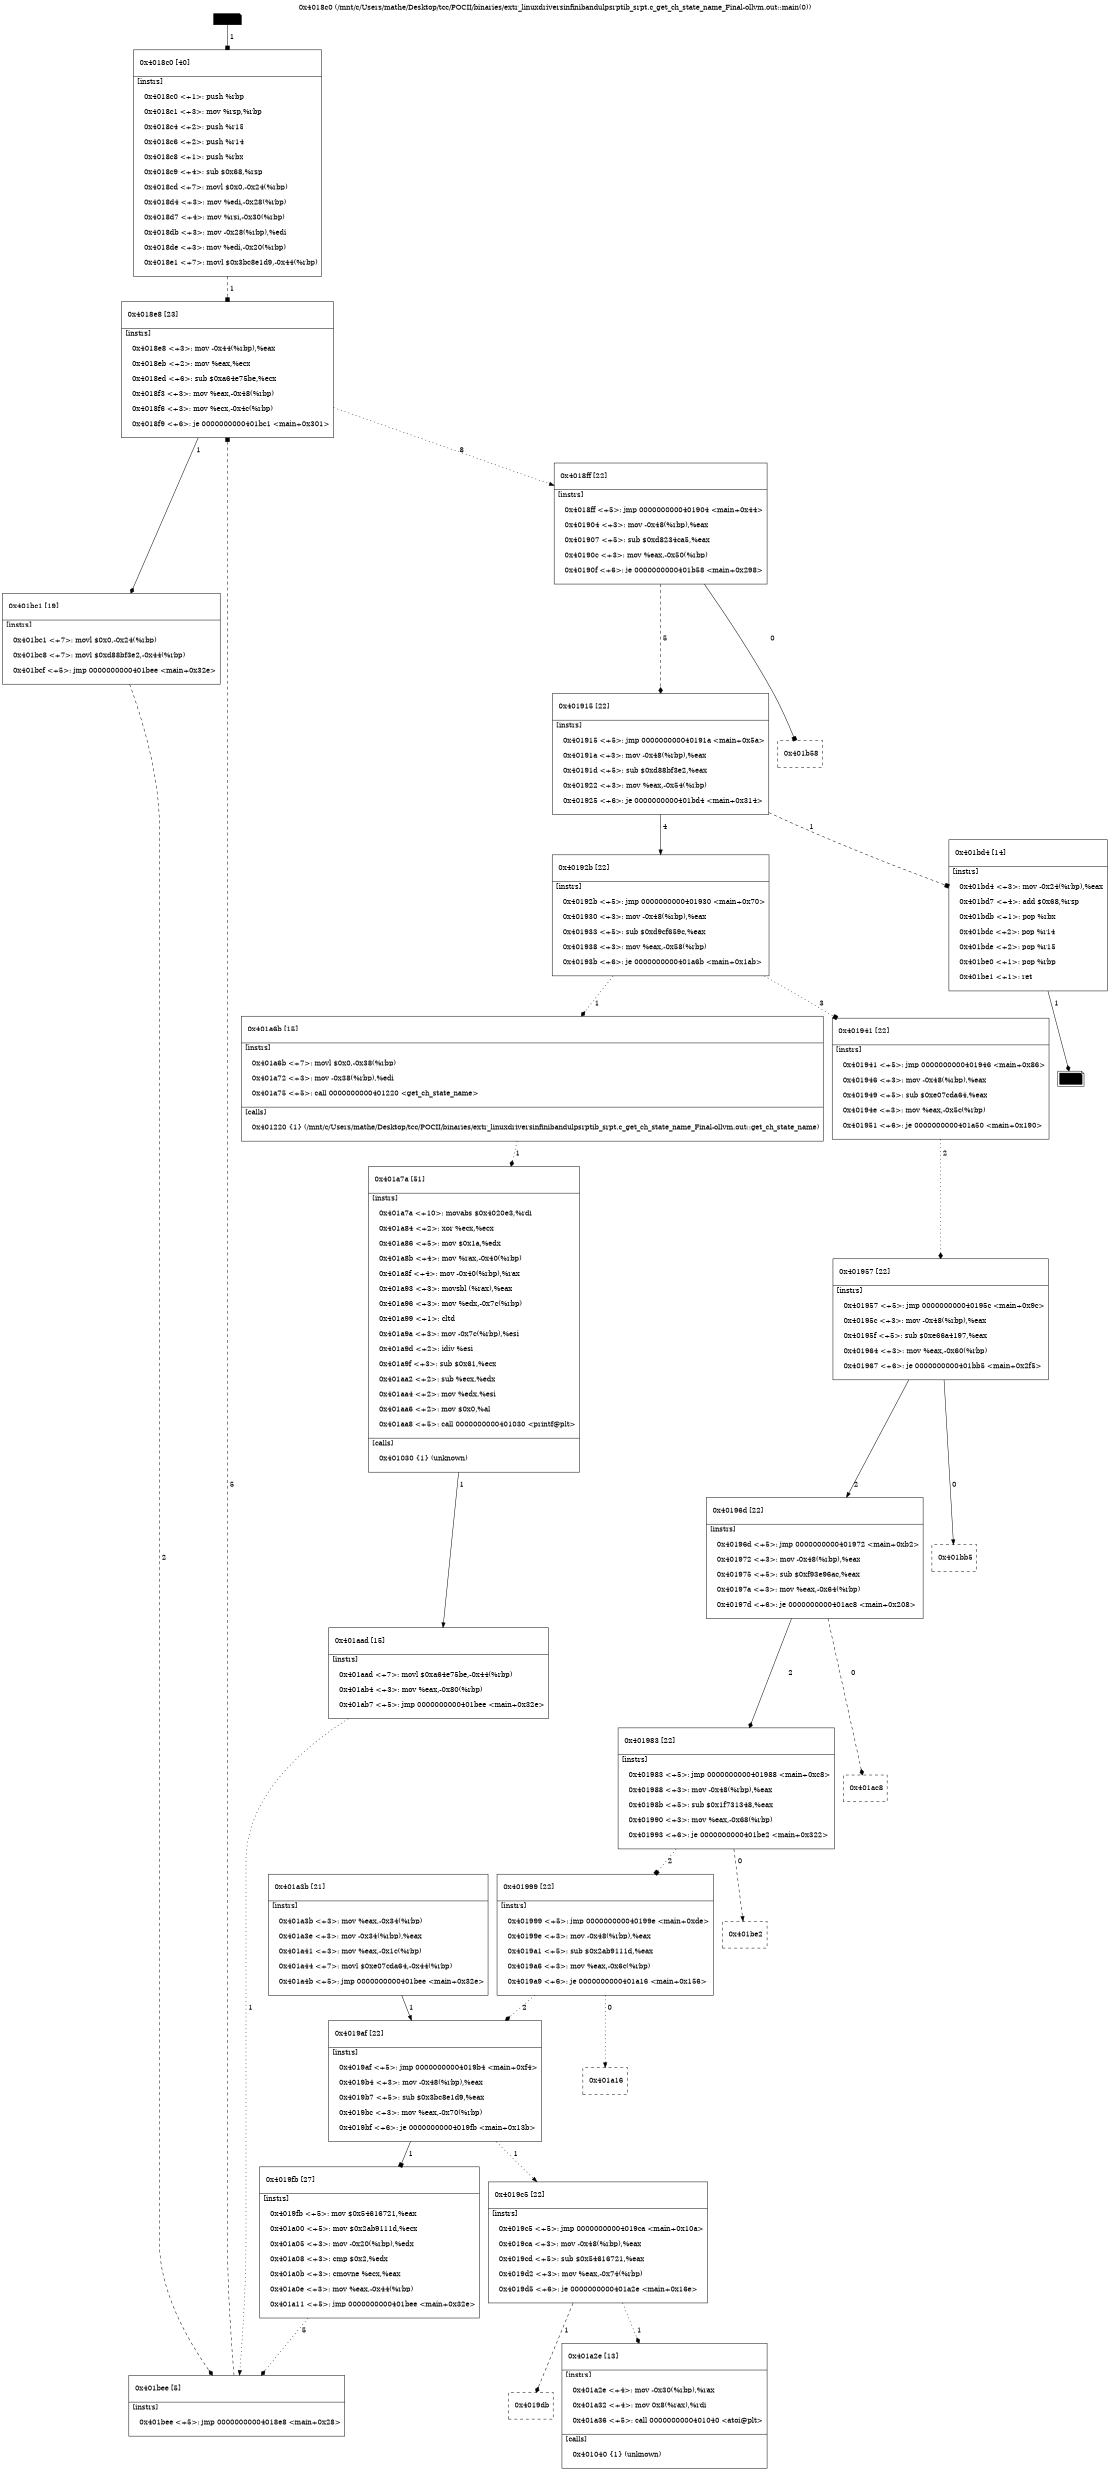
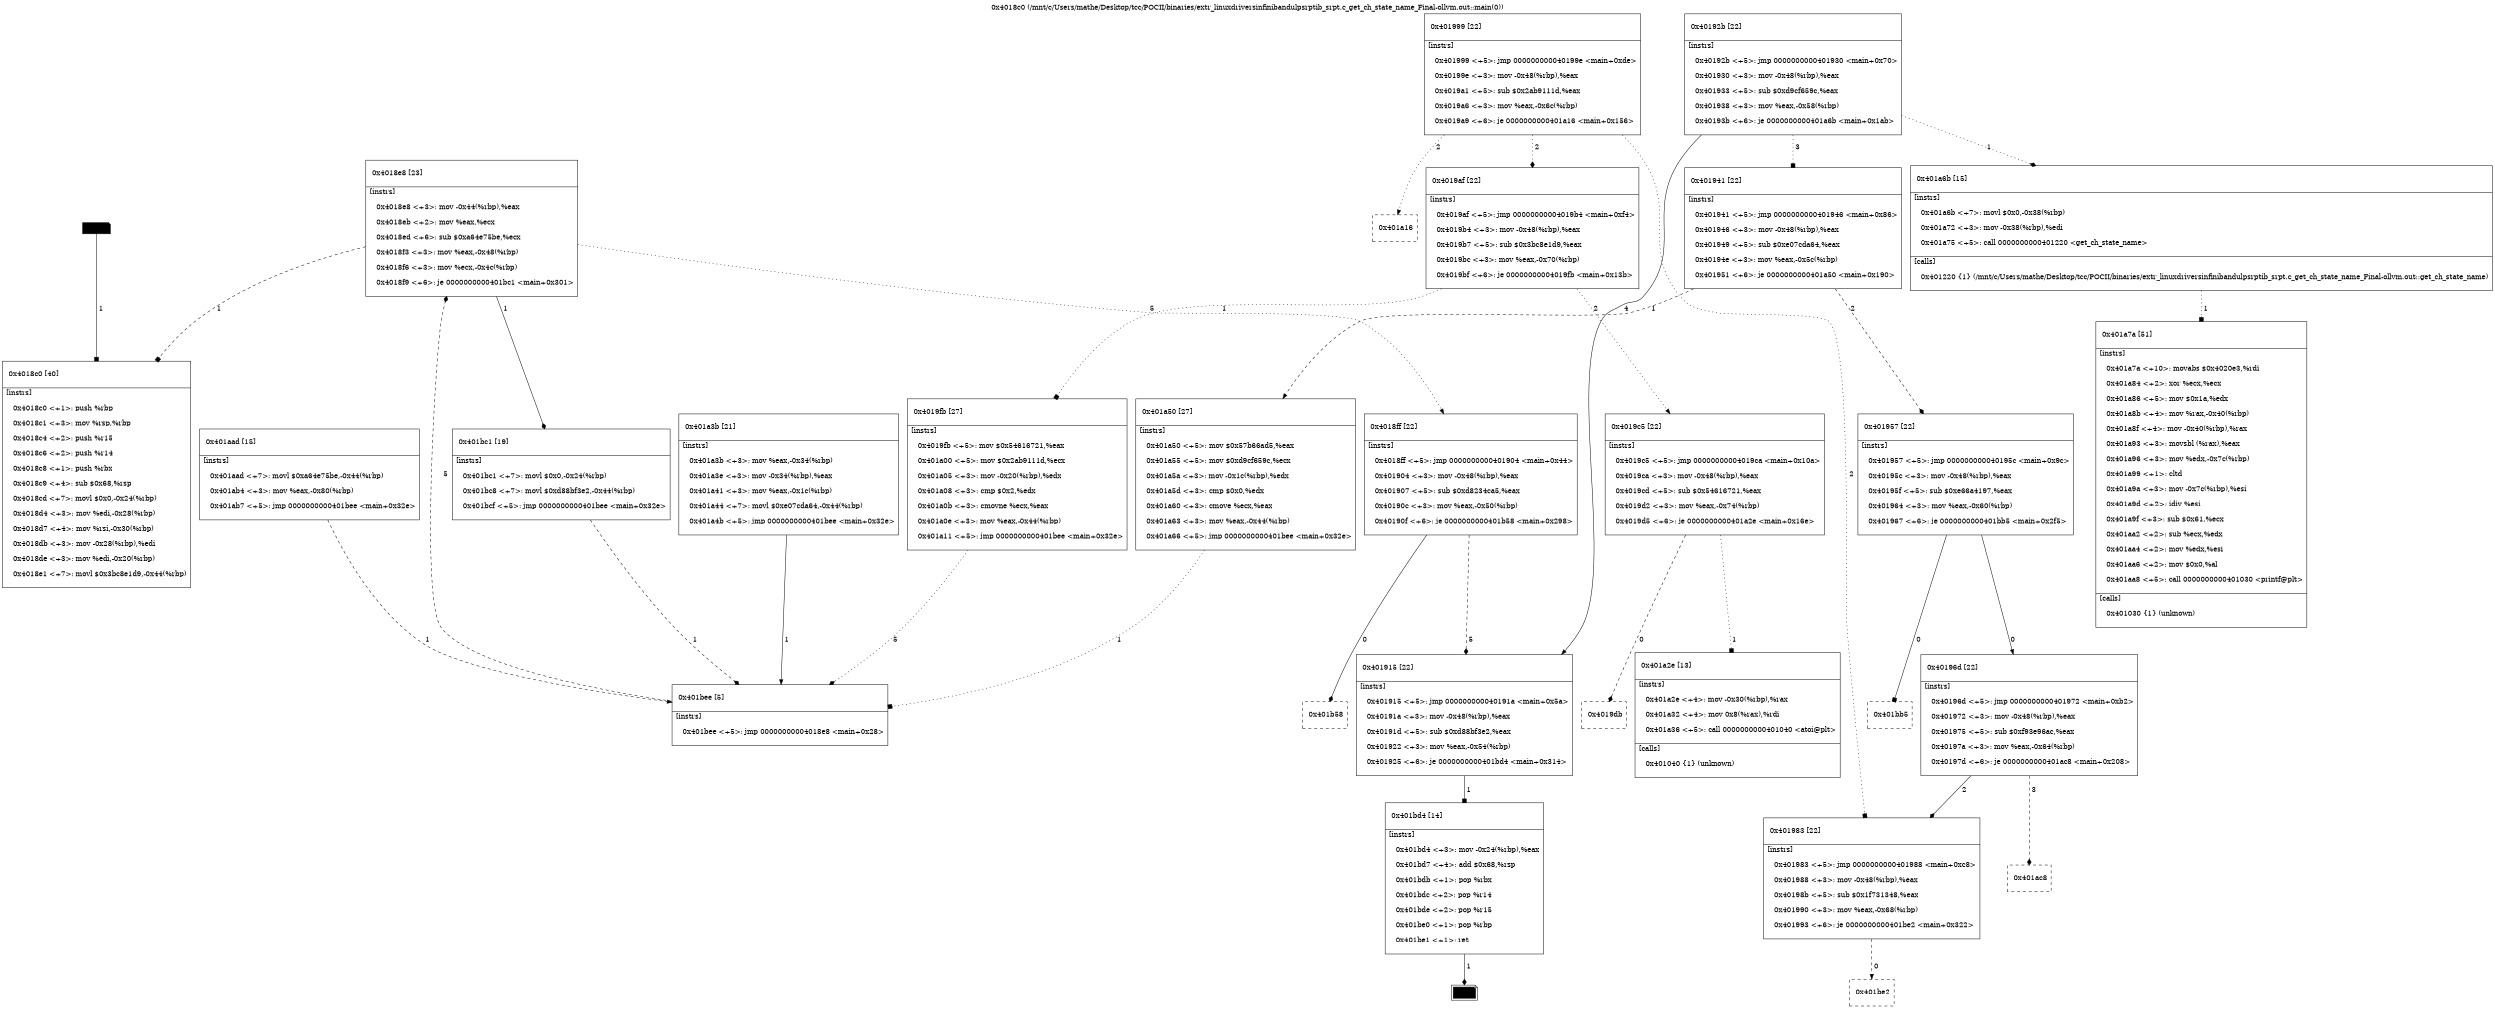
(228, 287) -> (254, 286)
(461, 450) -> (1151, 309)
none -> (1246, 474)
(753, 658) -> (1375, 613)
(661, 832) -> (1590, 375)
(856, 850) -> (1464, 787)
(515, 1151) -> (2201, 304)
(941, 1196) -> (1878, 349)
(228, 1409) -> (433, 588)
(949, 1460) -> (1921, 616)
(855, 1485) -> (2012, 640)
(451, 1547) -> none
(163, 1558) -> (694, 640)
(852, 1673) -> (2033, 790)
(667, 1860) -> (1843, 401)
(406, 2006) -> (784, 607)
(609, 2008) -> (1437, 148)
(246, 2024) -> (466, 662)
(406, 2152) -> (1234, 305)
(515, 2154) -> (1595, 309)
(630, 2320) -> (1726, 591)
(565, 2331) -> (1640, 640)
